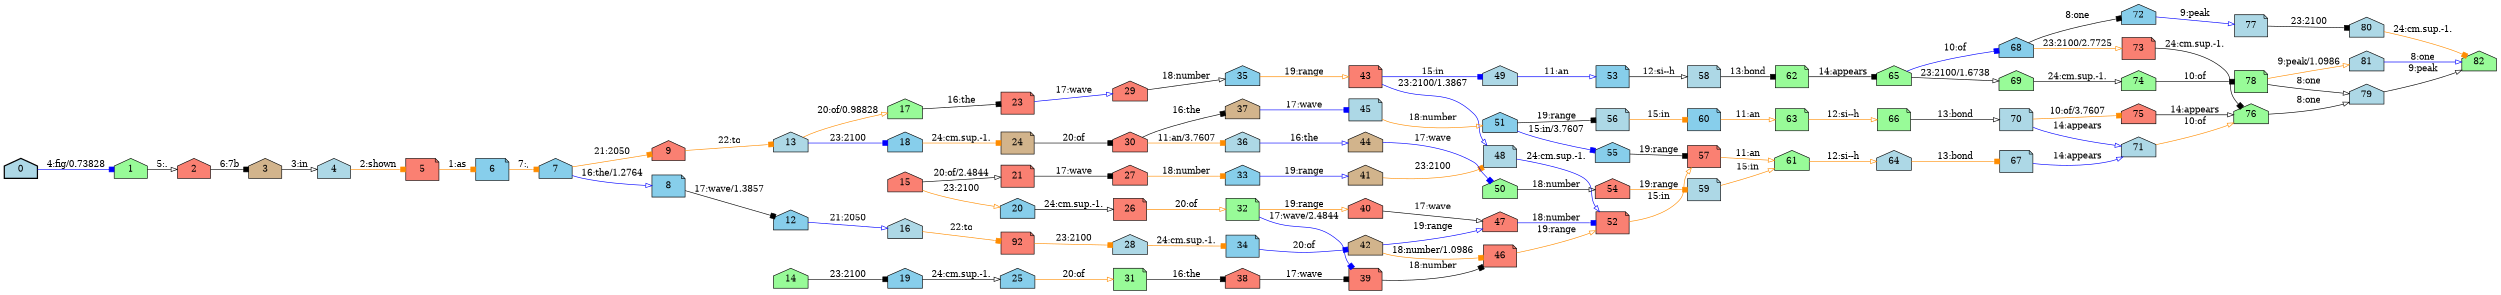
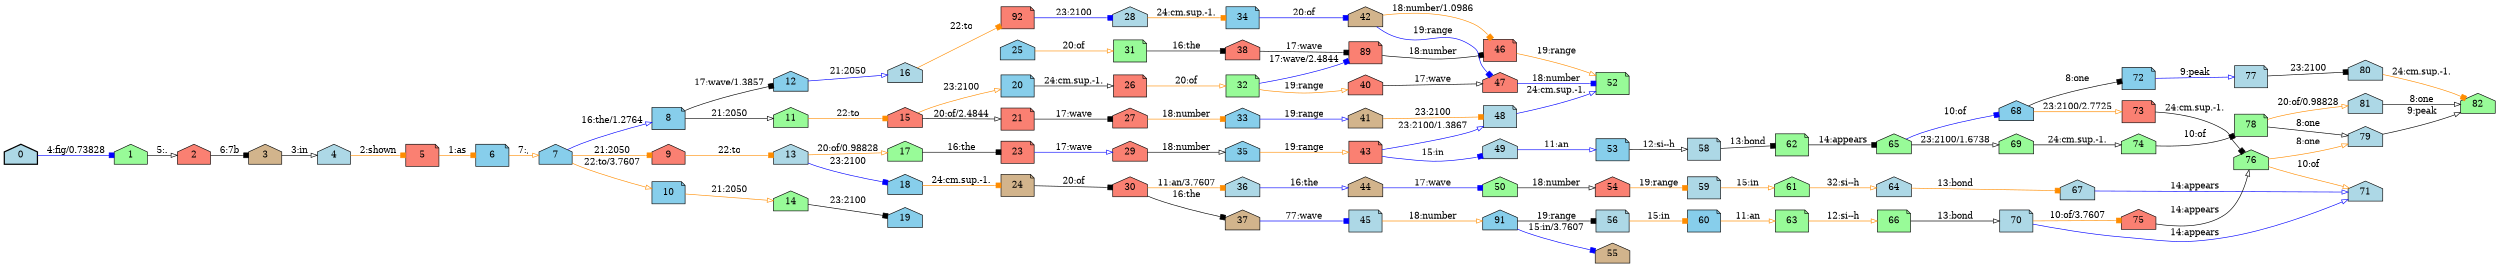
(2139, 15) -> (2139, 79)
(2309, 62) -> (2308, 103)
(2420, 62) -> (2418, 104)
(1304, 105) -> (1304, 216)
(2306, 111) -> (2305, 154)
none -> (791, 118)
(1500, 123) -> (1500, 221)
(2192, 136) -> (2306, 177)
(1613, 153) -> (1613, 254)
(1704, 157) -> none
(1843, 157) -> (1843, 183)
(2016, 161) -> (2077, 191)
(521, 169) -> (521, 155)
none -> (669, 193)
(1018, 209) -> (1018, 86)
(1613, 223) -> (1613, 83)
(1430, 239) -> (1439, 38)
(1070, 244) -> (1070, 18)
(958, 279) -> none
(1365, 279) -> (1365, 53)
